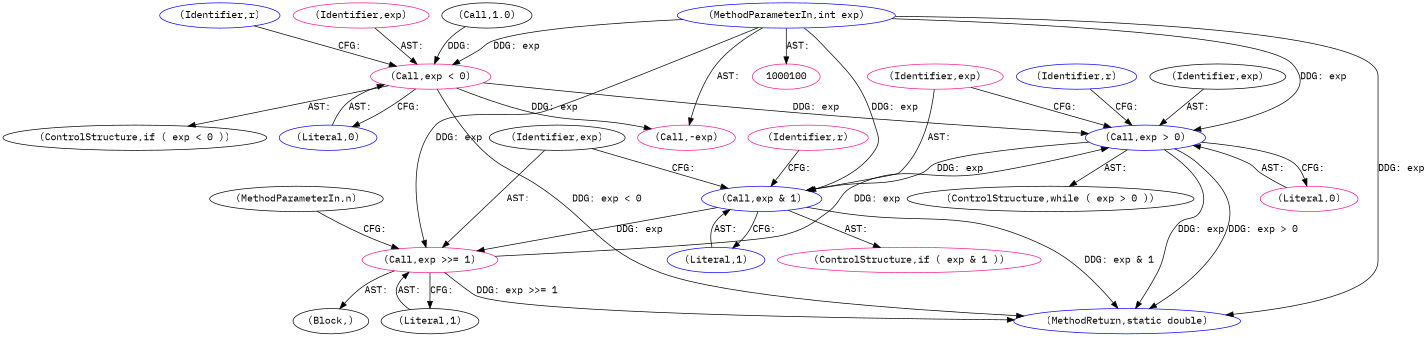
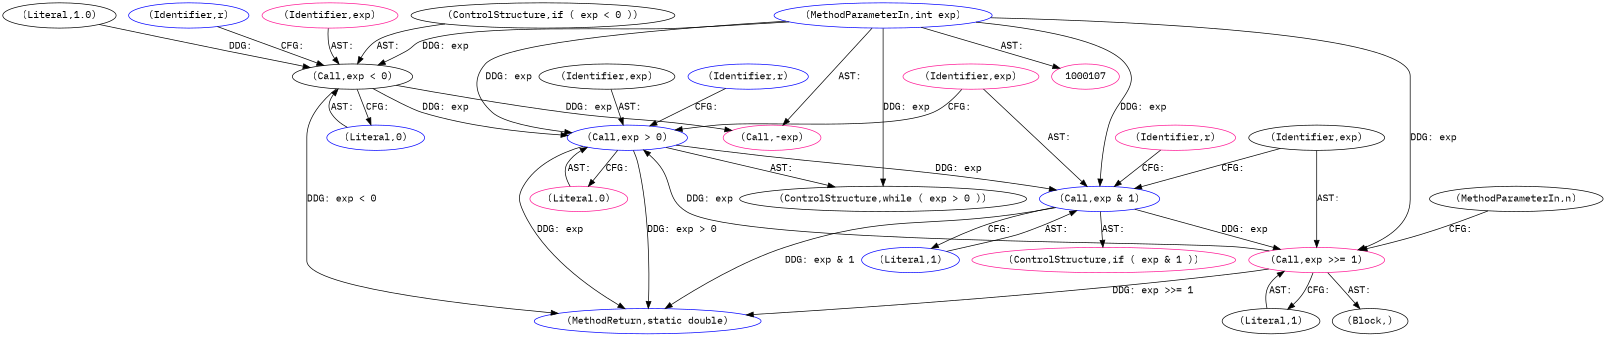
(487, 15) -> (59, 15)
(1315, 44) -> (883, 104)
(431, 77) -> (353, 77)
(786, 77) -> (1086, 77)
(292, 105) -> (399, 32)
